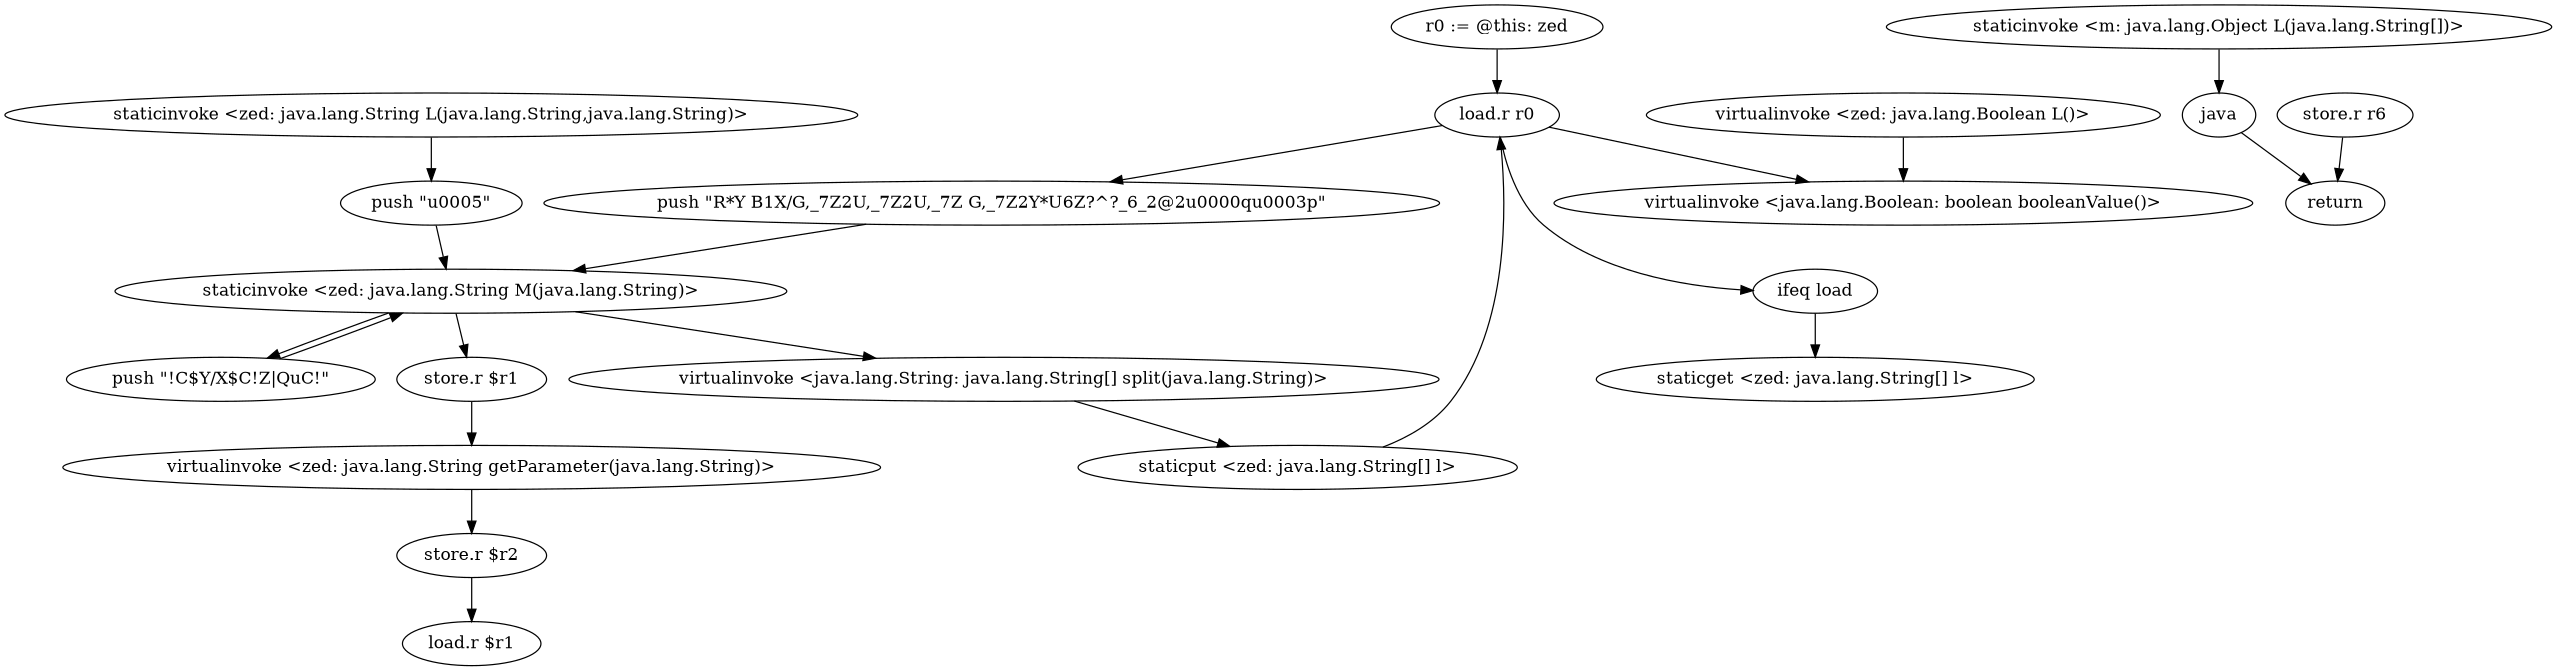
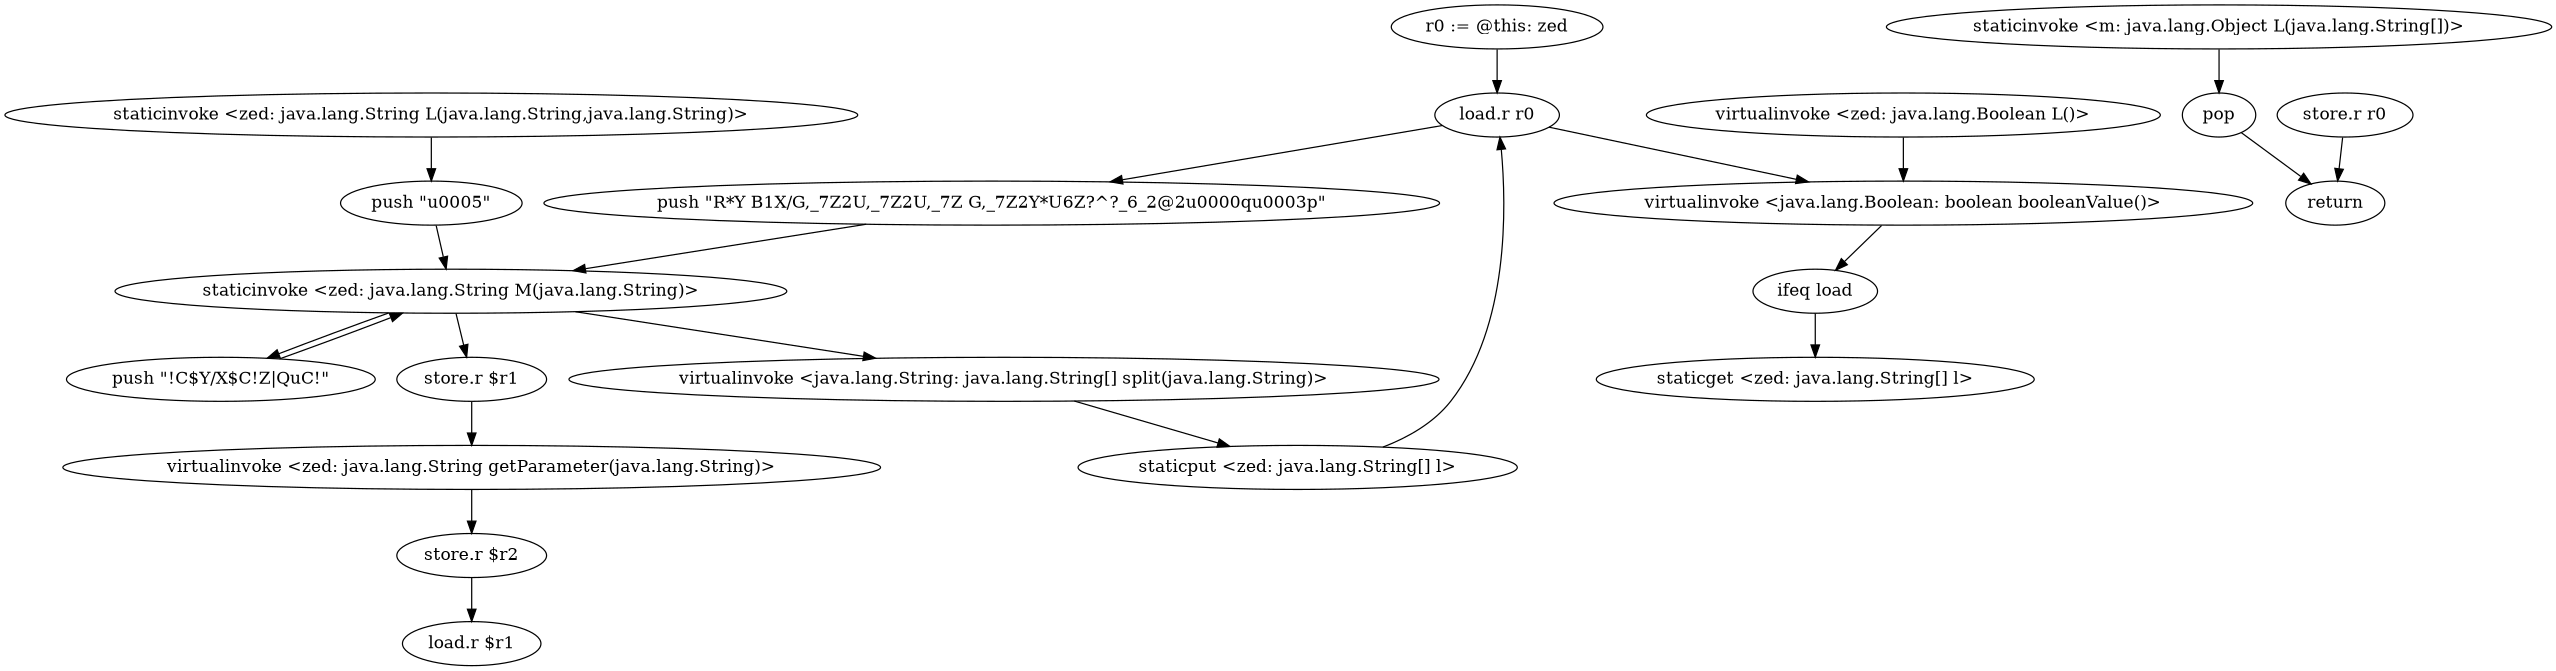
(2219, 115) -> (2219, 115)
(2345, 115) -> (2345, 115)
(1590, 255) -> (1863, 244)
